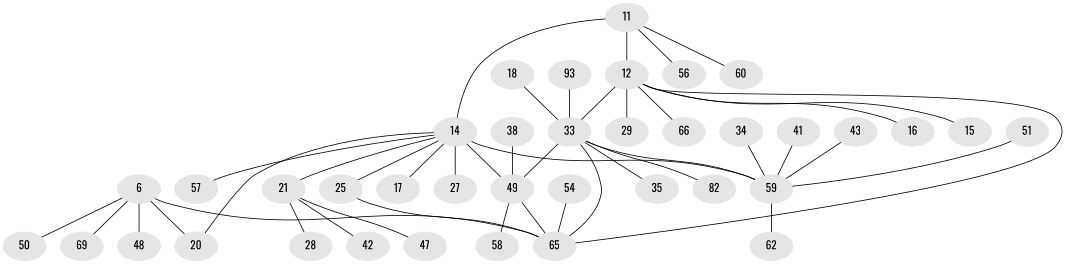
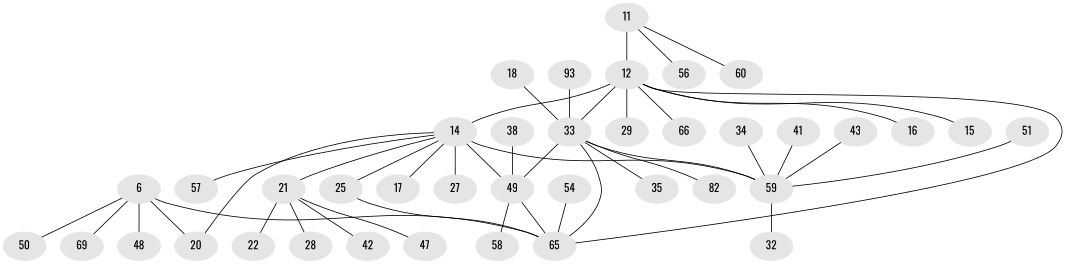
(511, 42) -> (548, 102)
none -> (253, 246)
(771, 246) -> (771, 246)
